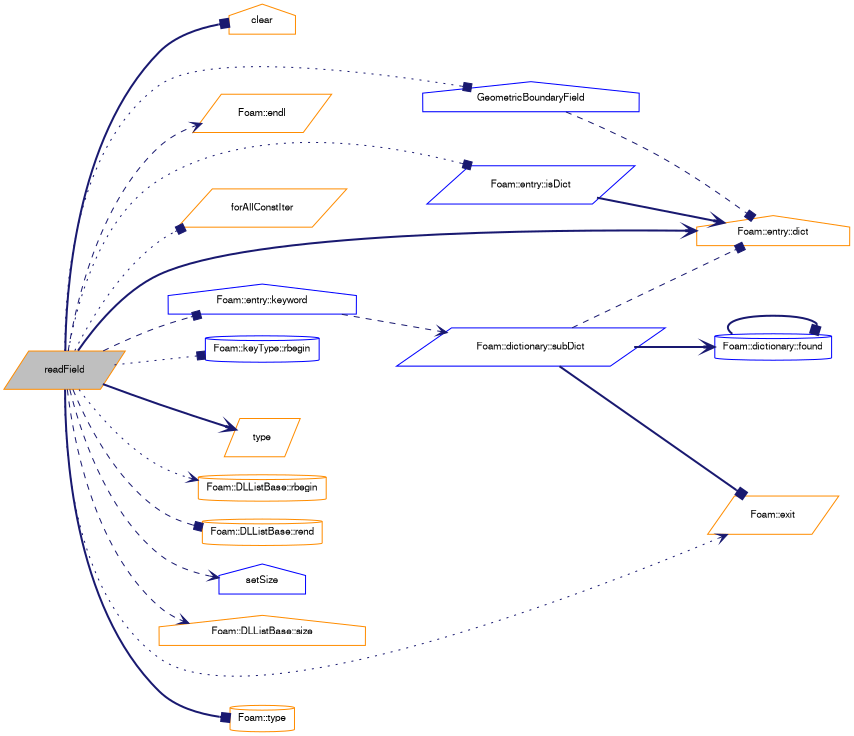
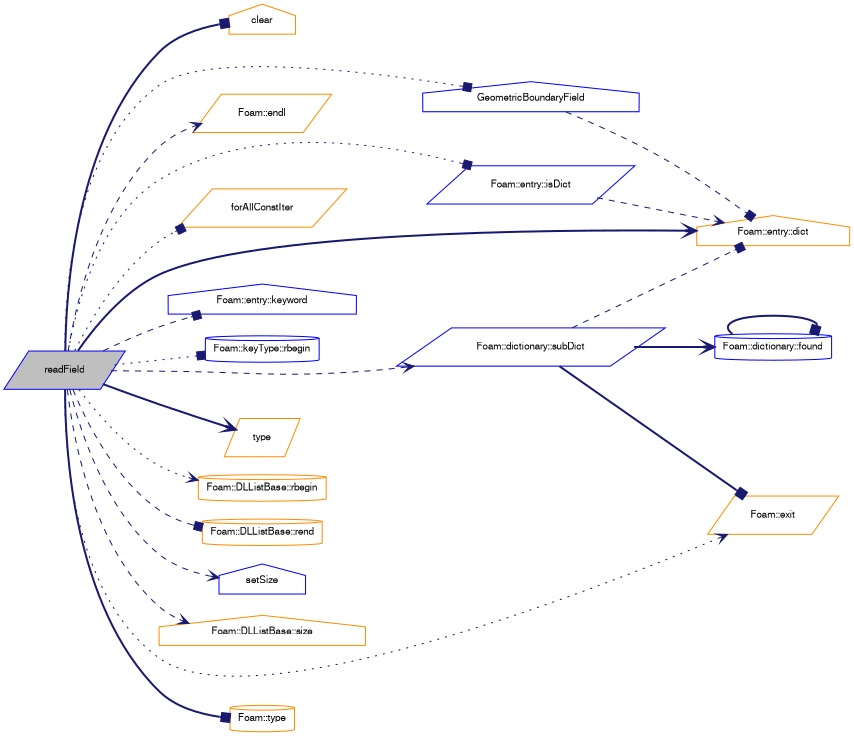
(656, 209) -> (656, 209)
(390, 323) -> (258, 374)
(65, 370) -> (65, 370)
